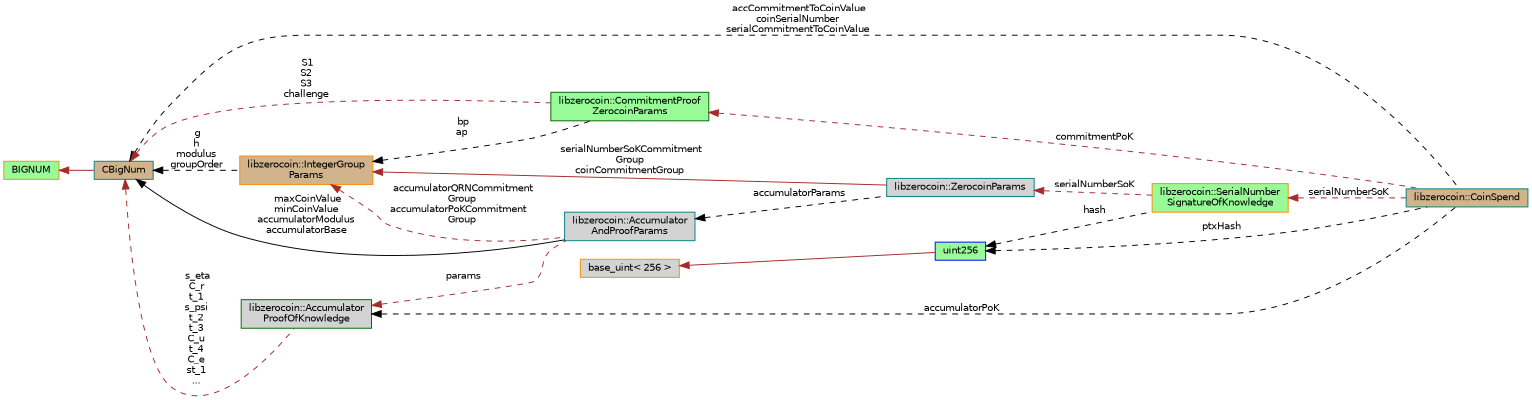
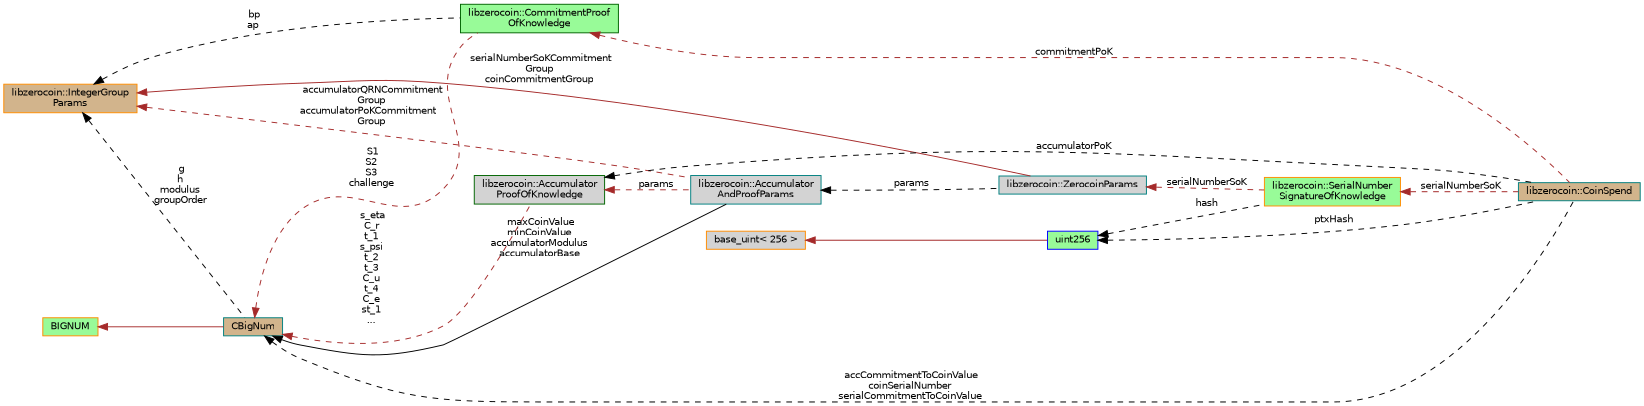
(630, 107) -> (539, 19)
(201, 170) -> (167, 219)
(798, 194) -> (910, 184)
